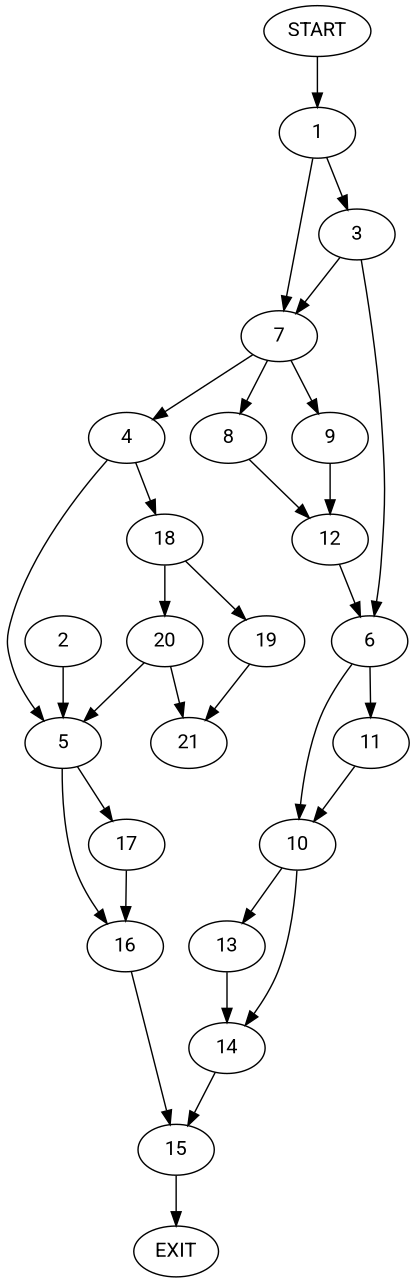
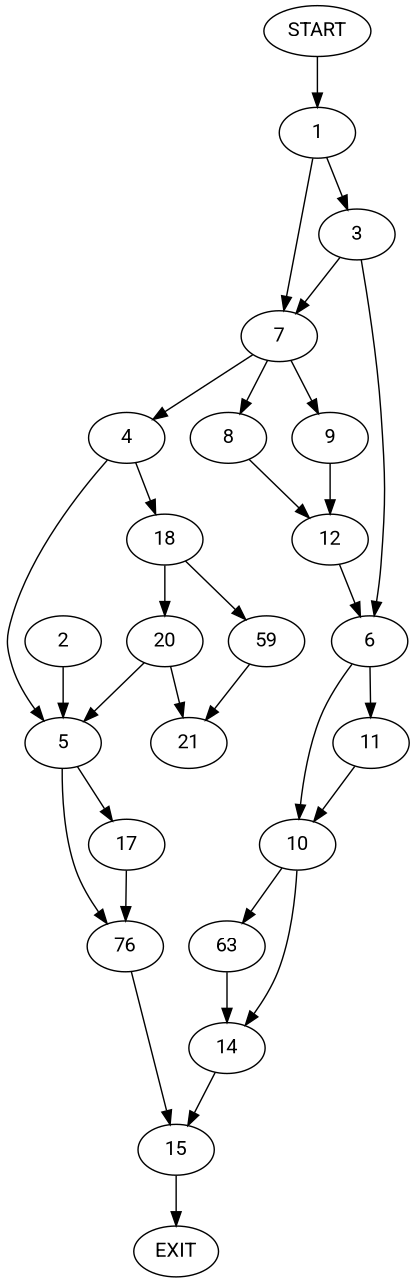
(267, 641) -> (267, 641)
(125, 946) -> (125, 946)
(227, 946) -> (227, 946)
